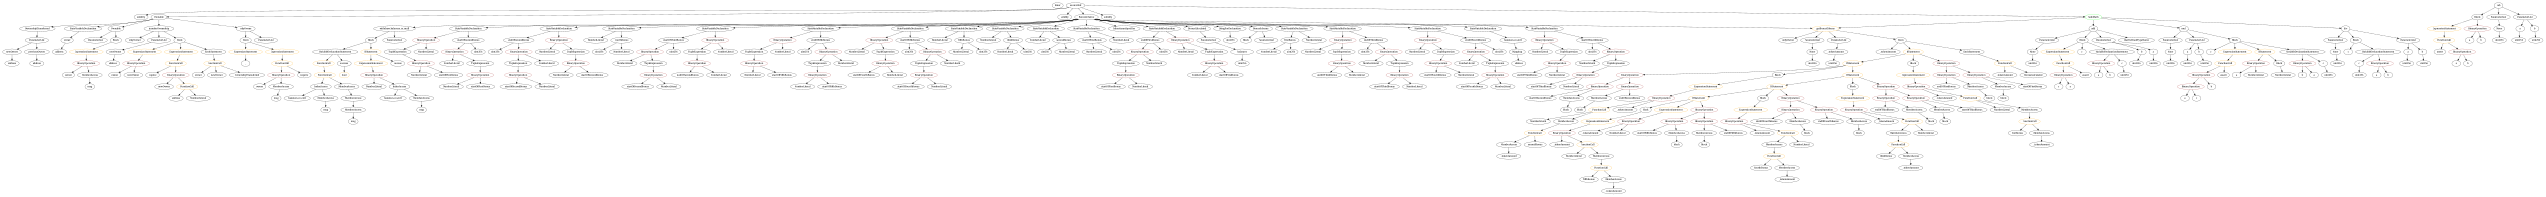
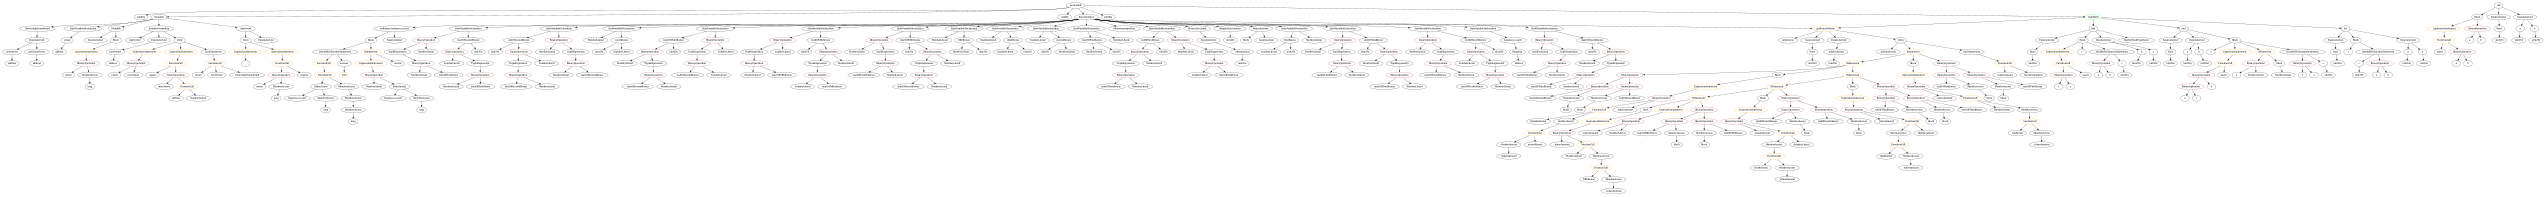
(1058, 5) -> none
(394, 29) -> (394, 29)
(1242, 52) -> (1242, 52)
